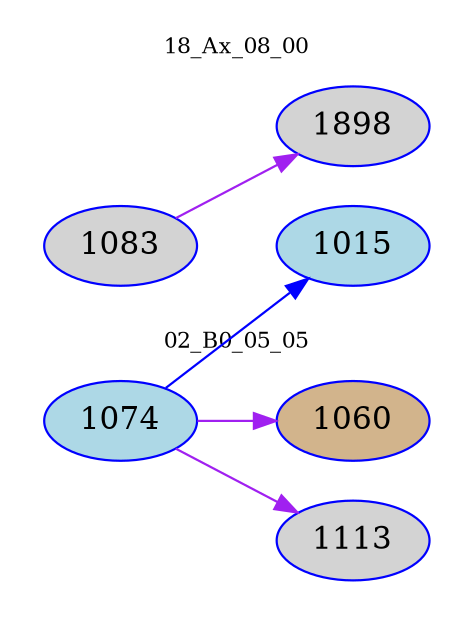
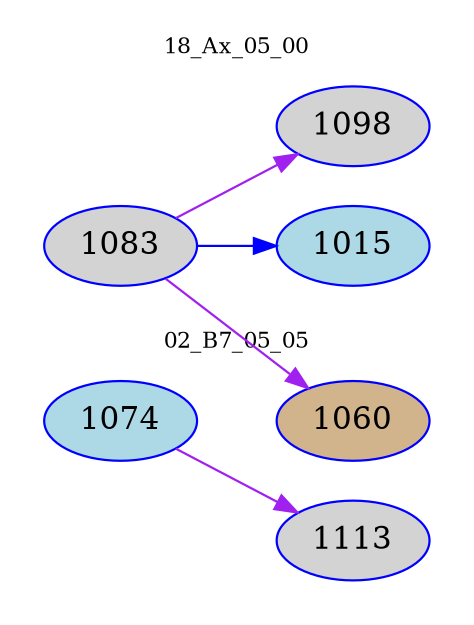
(237, 48) -> (237, 48)
(353, 126) -> (353, 126)
(228, 340) -> (226, 246)
(237, 342) -> (237, 342)
(226, 421) -> (240, 336)
